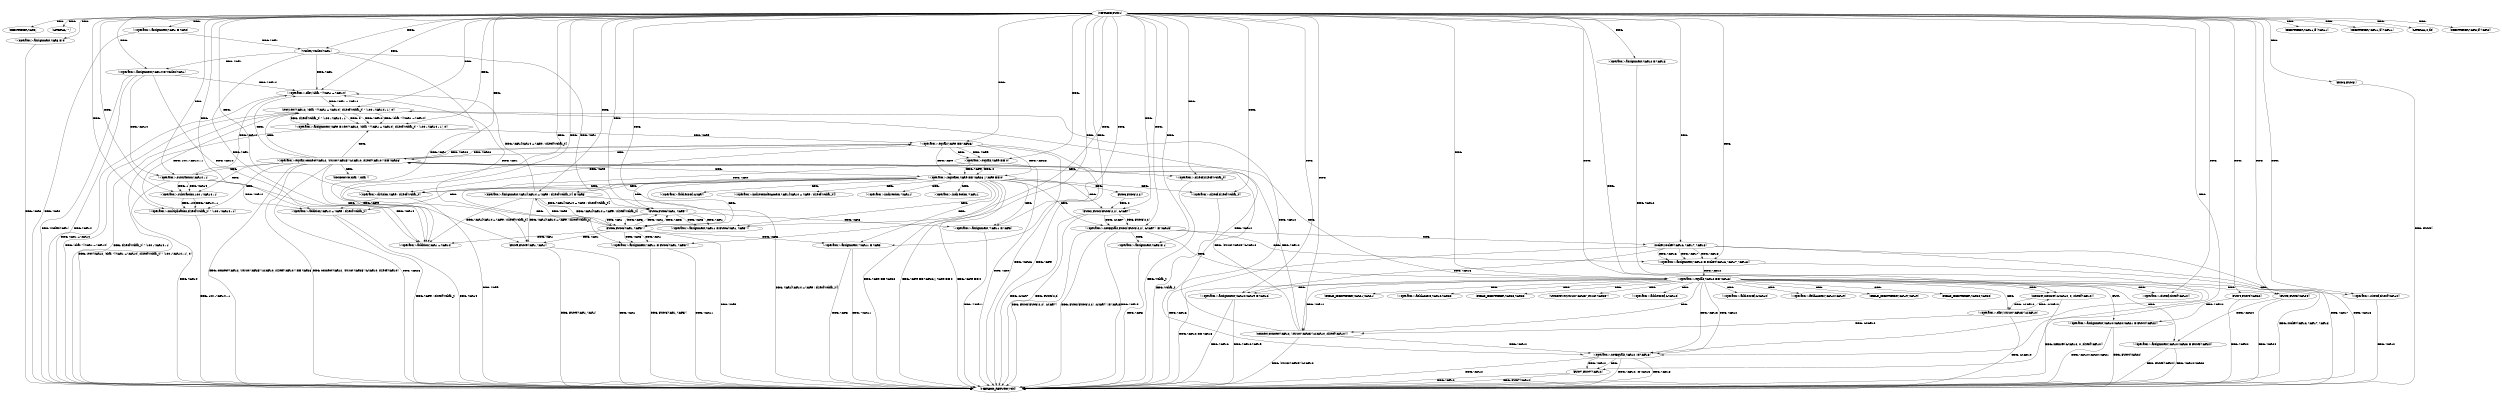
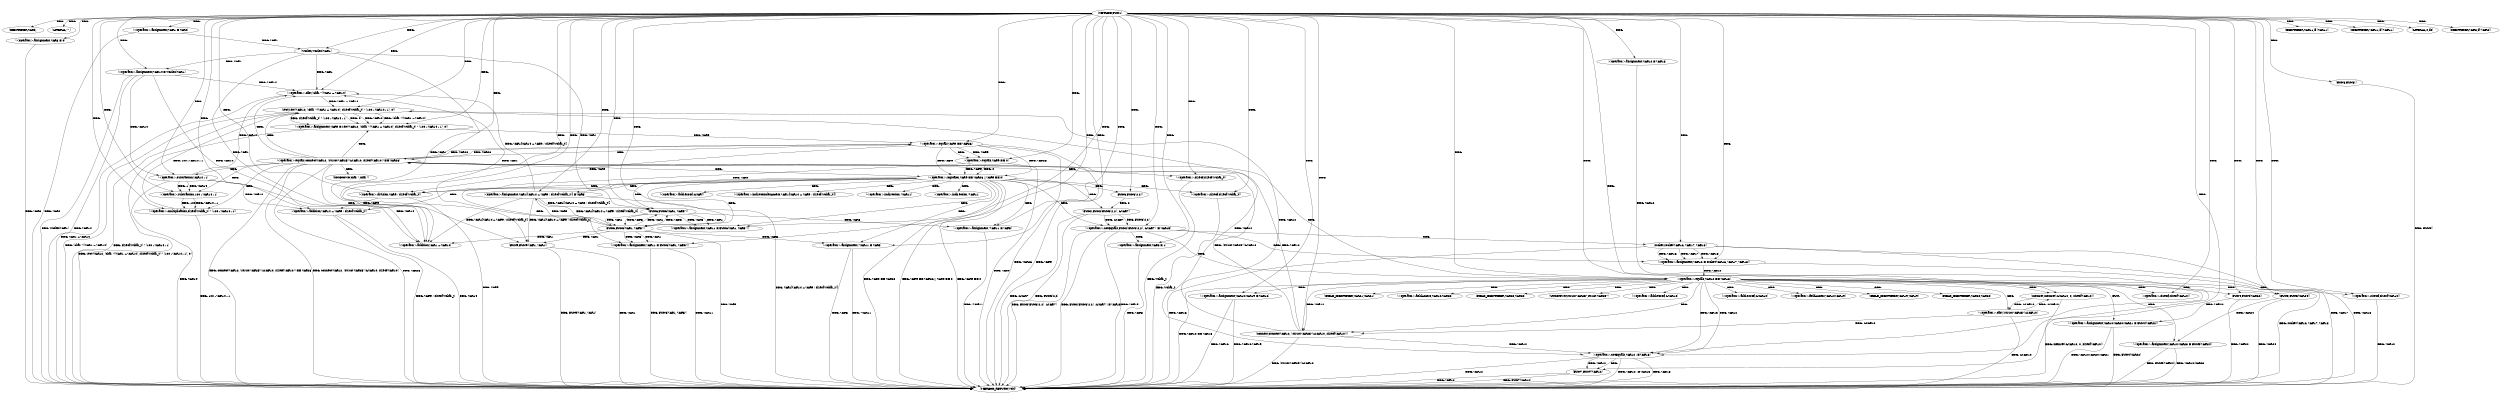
(1145, 115) -> (1131, 100)
(1457, 269) -> none
none -> (1985, 282)
